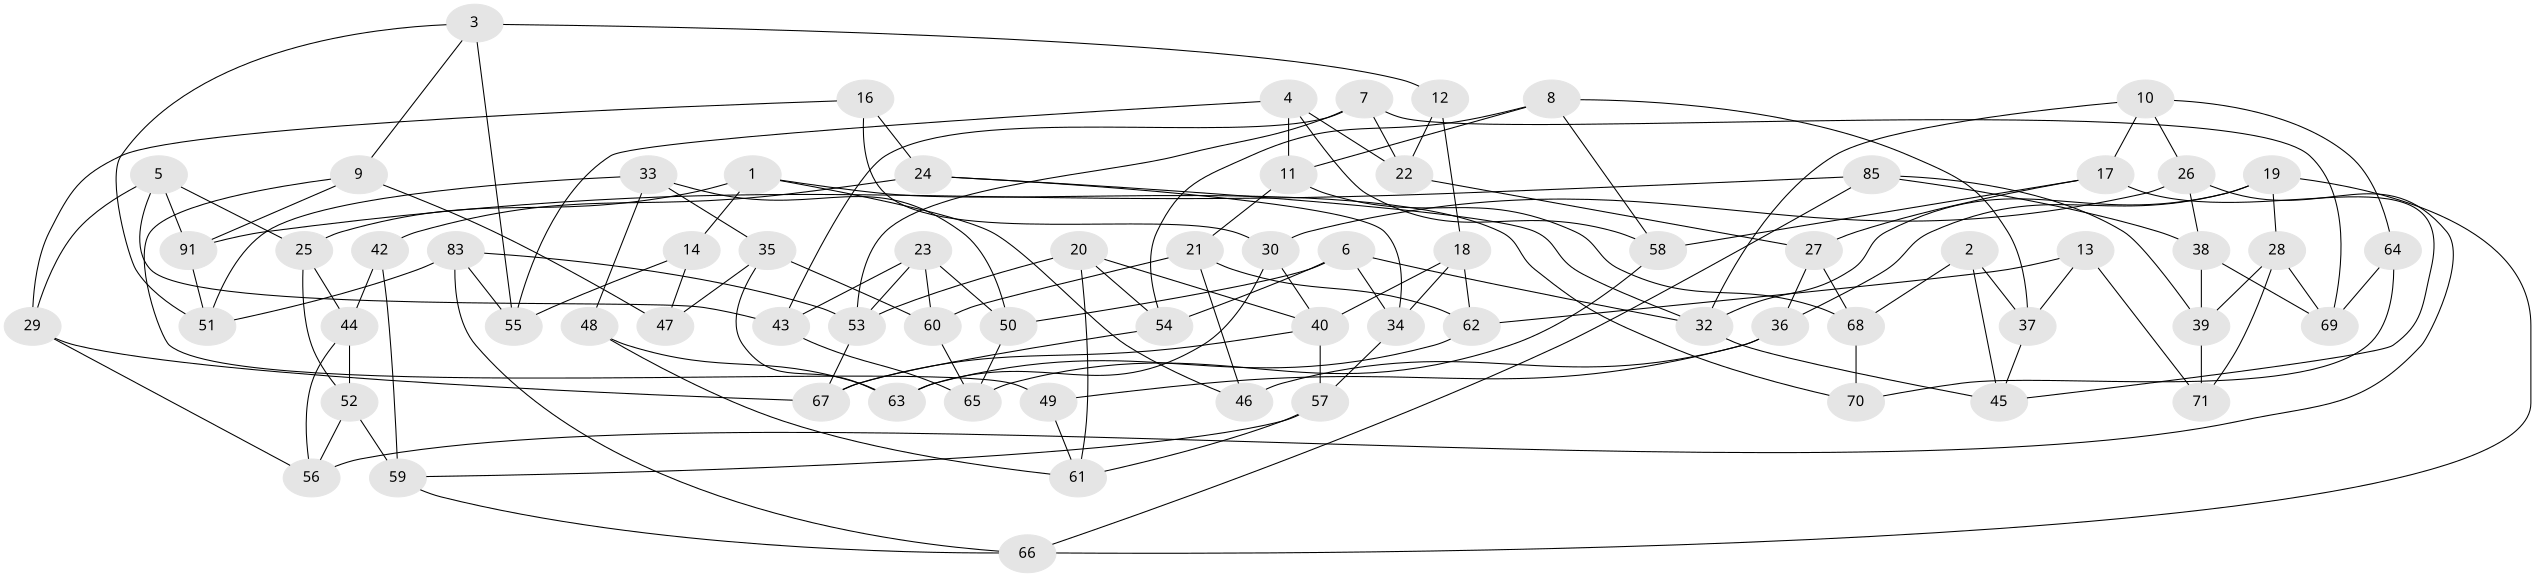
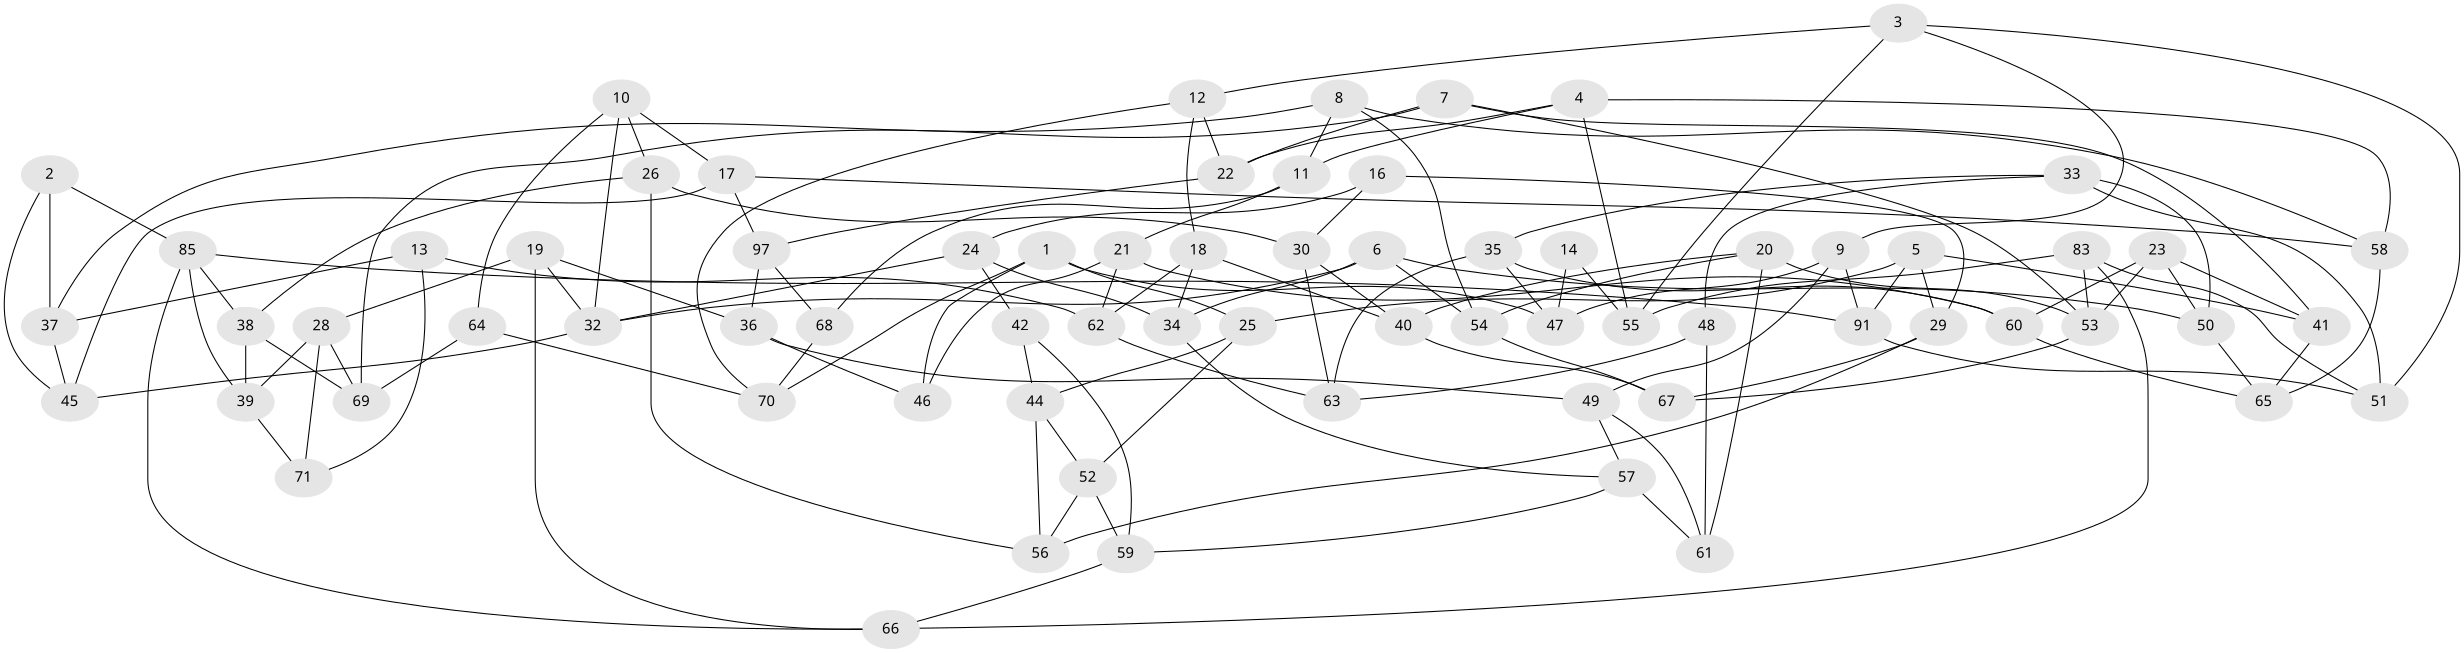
none -> (853, 169)
(722, 213) -> (1195, 289)
(1814, 251) -> (762, 251)
(1913, 289) -> (119, 213)
(781, 326) -> (2322, 326)
(1320, 358) -> (1609, 439)
